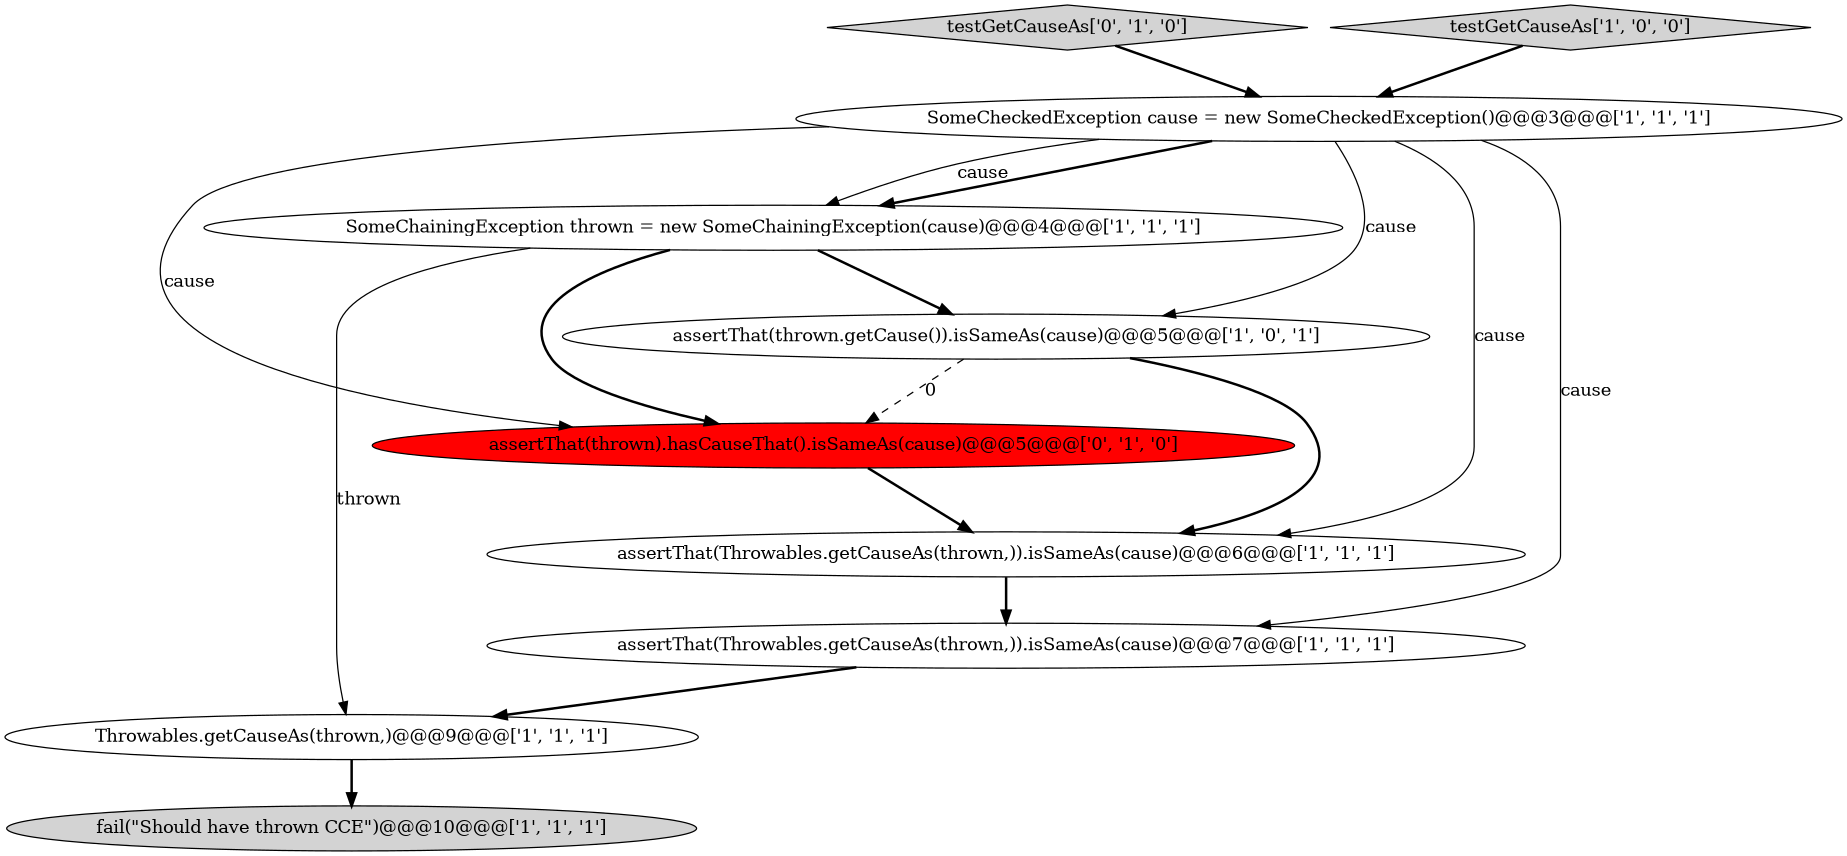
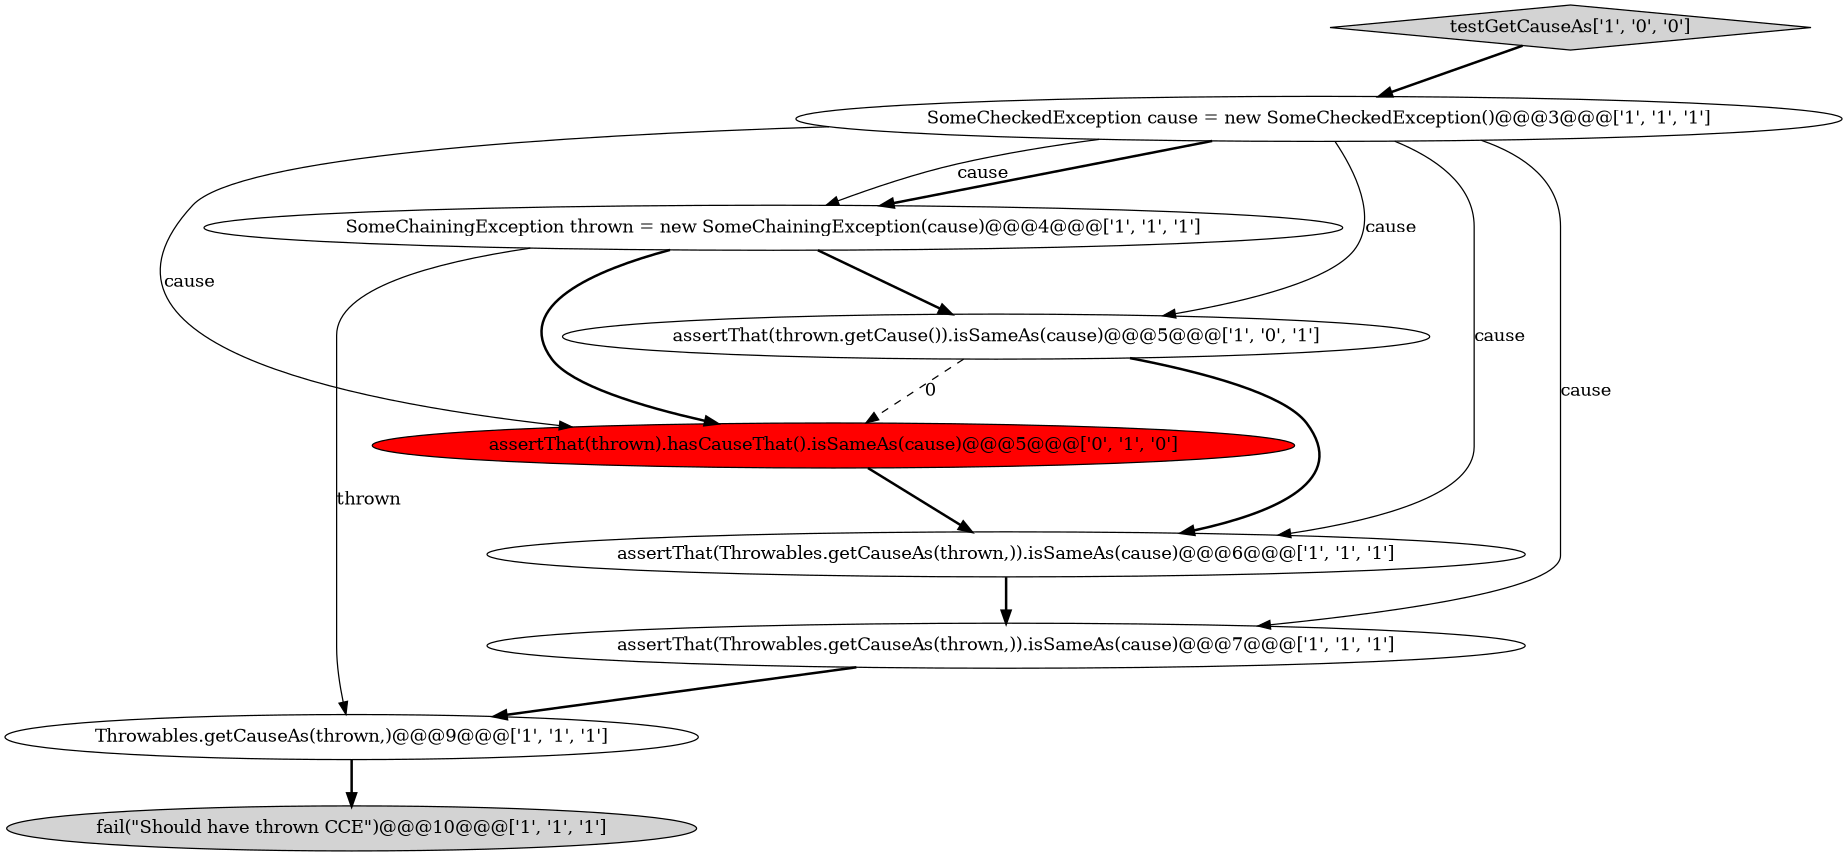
(1067, 28) -> none
